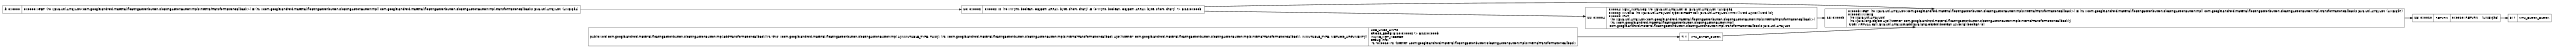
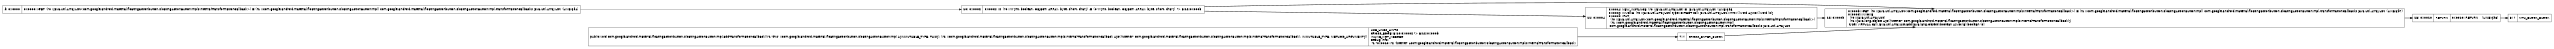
(1706, 37) -> (1706, 37)
